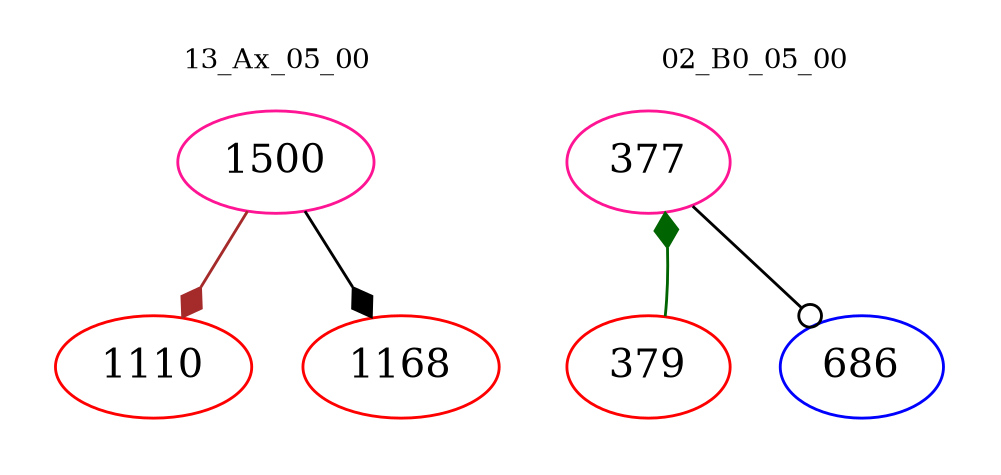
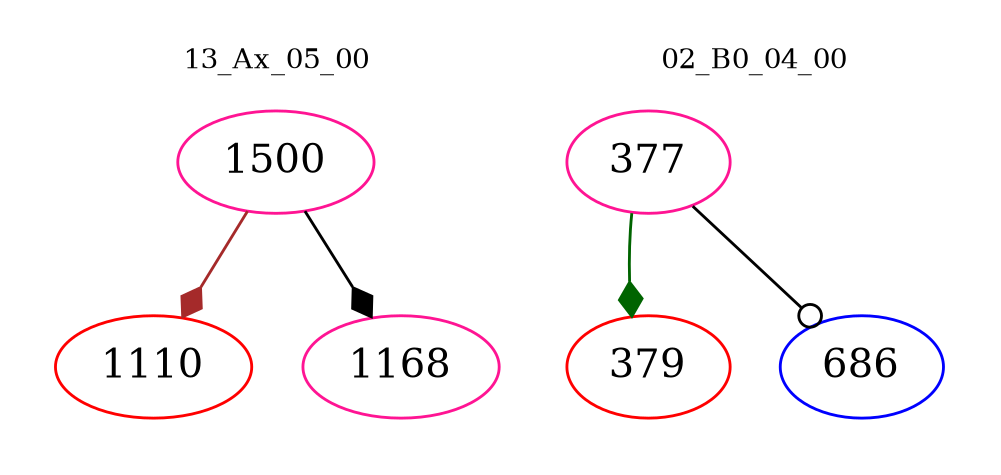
(755, 61) -> (755, 61)
(667, 282) -> (630, 247)
(401, 367) -> (401, 367)
